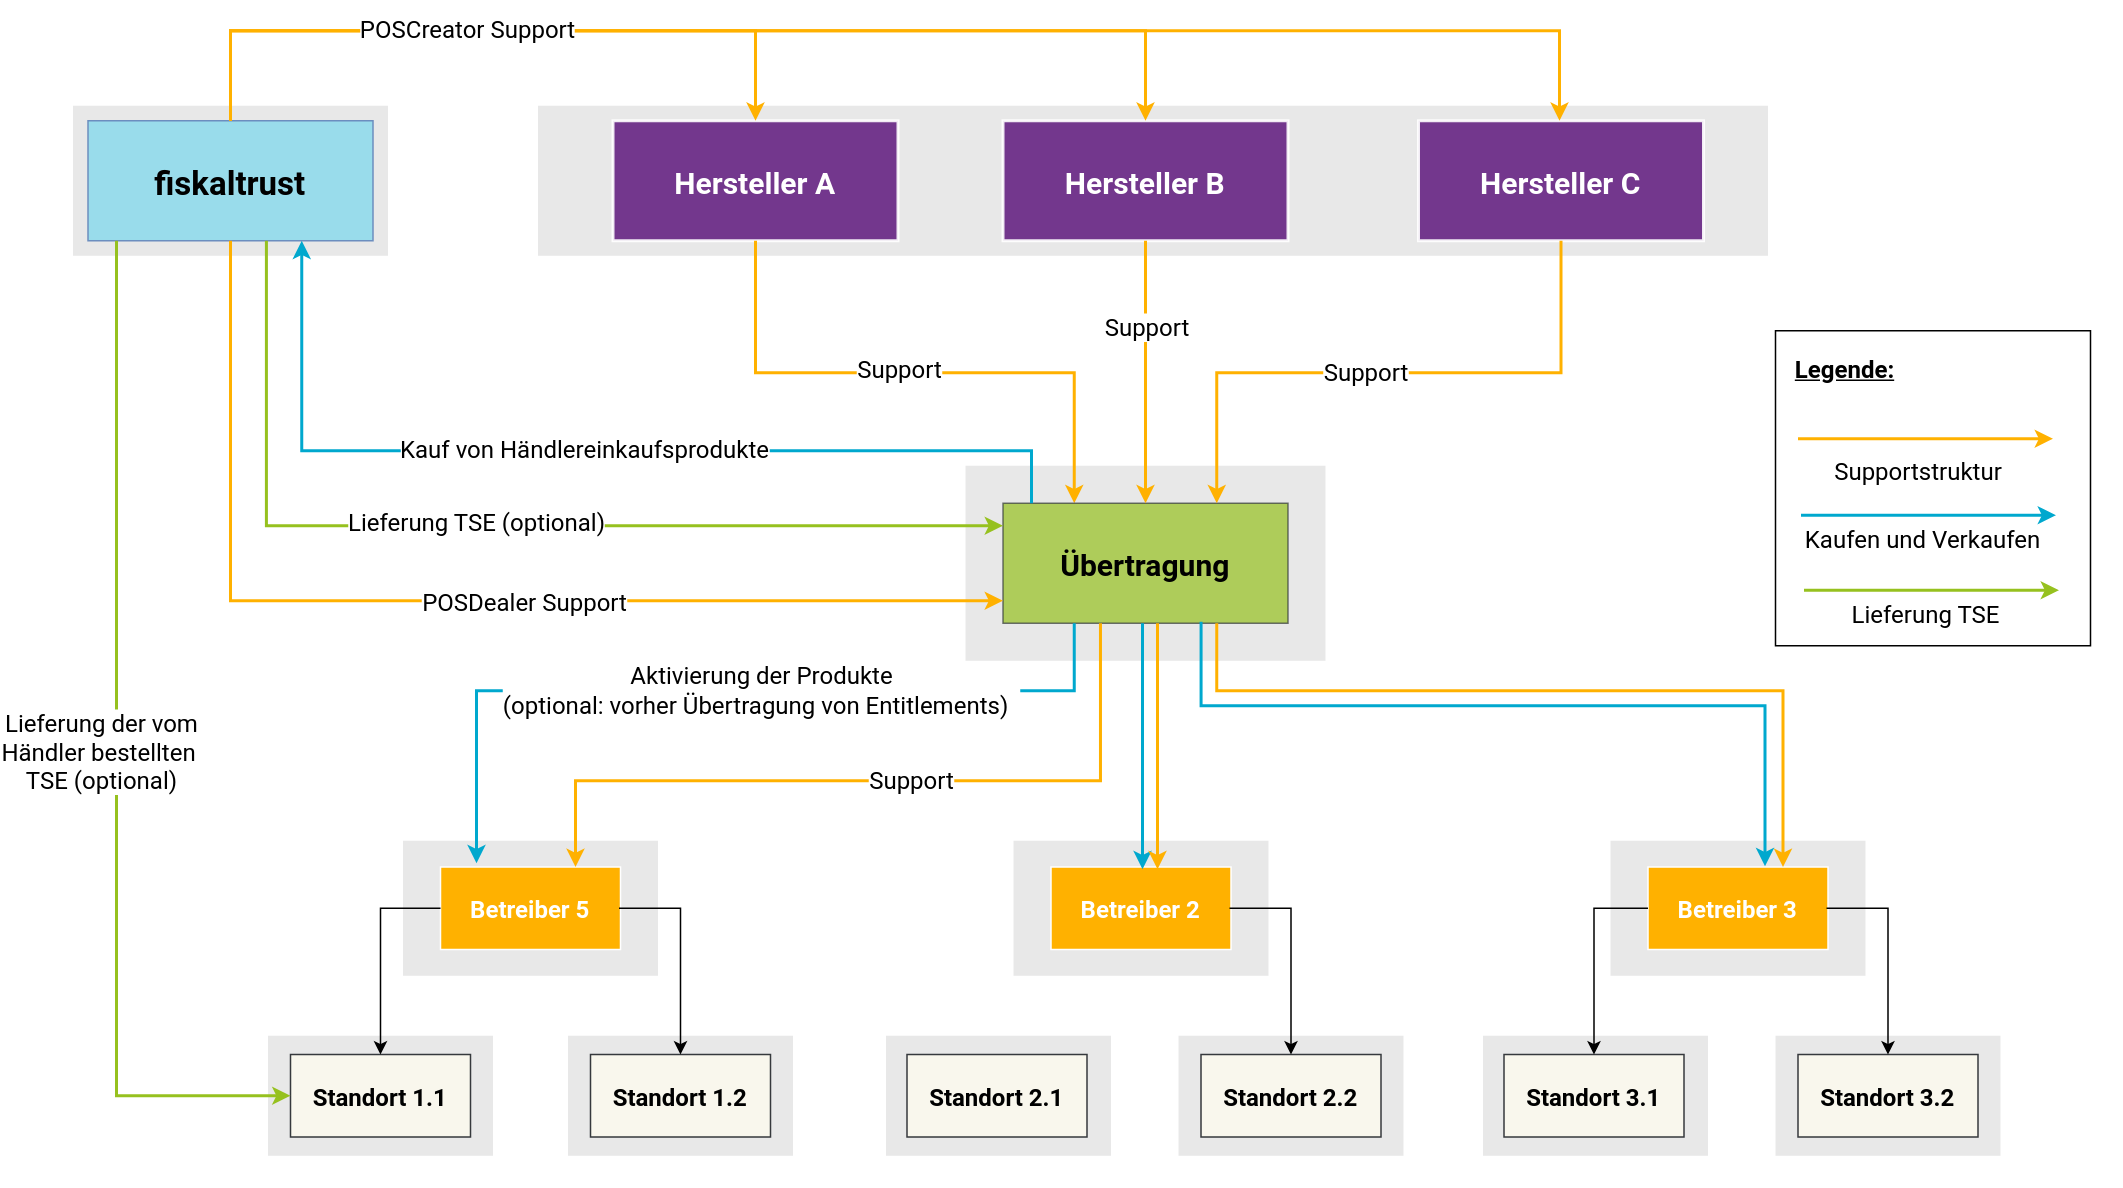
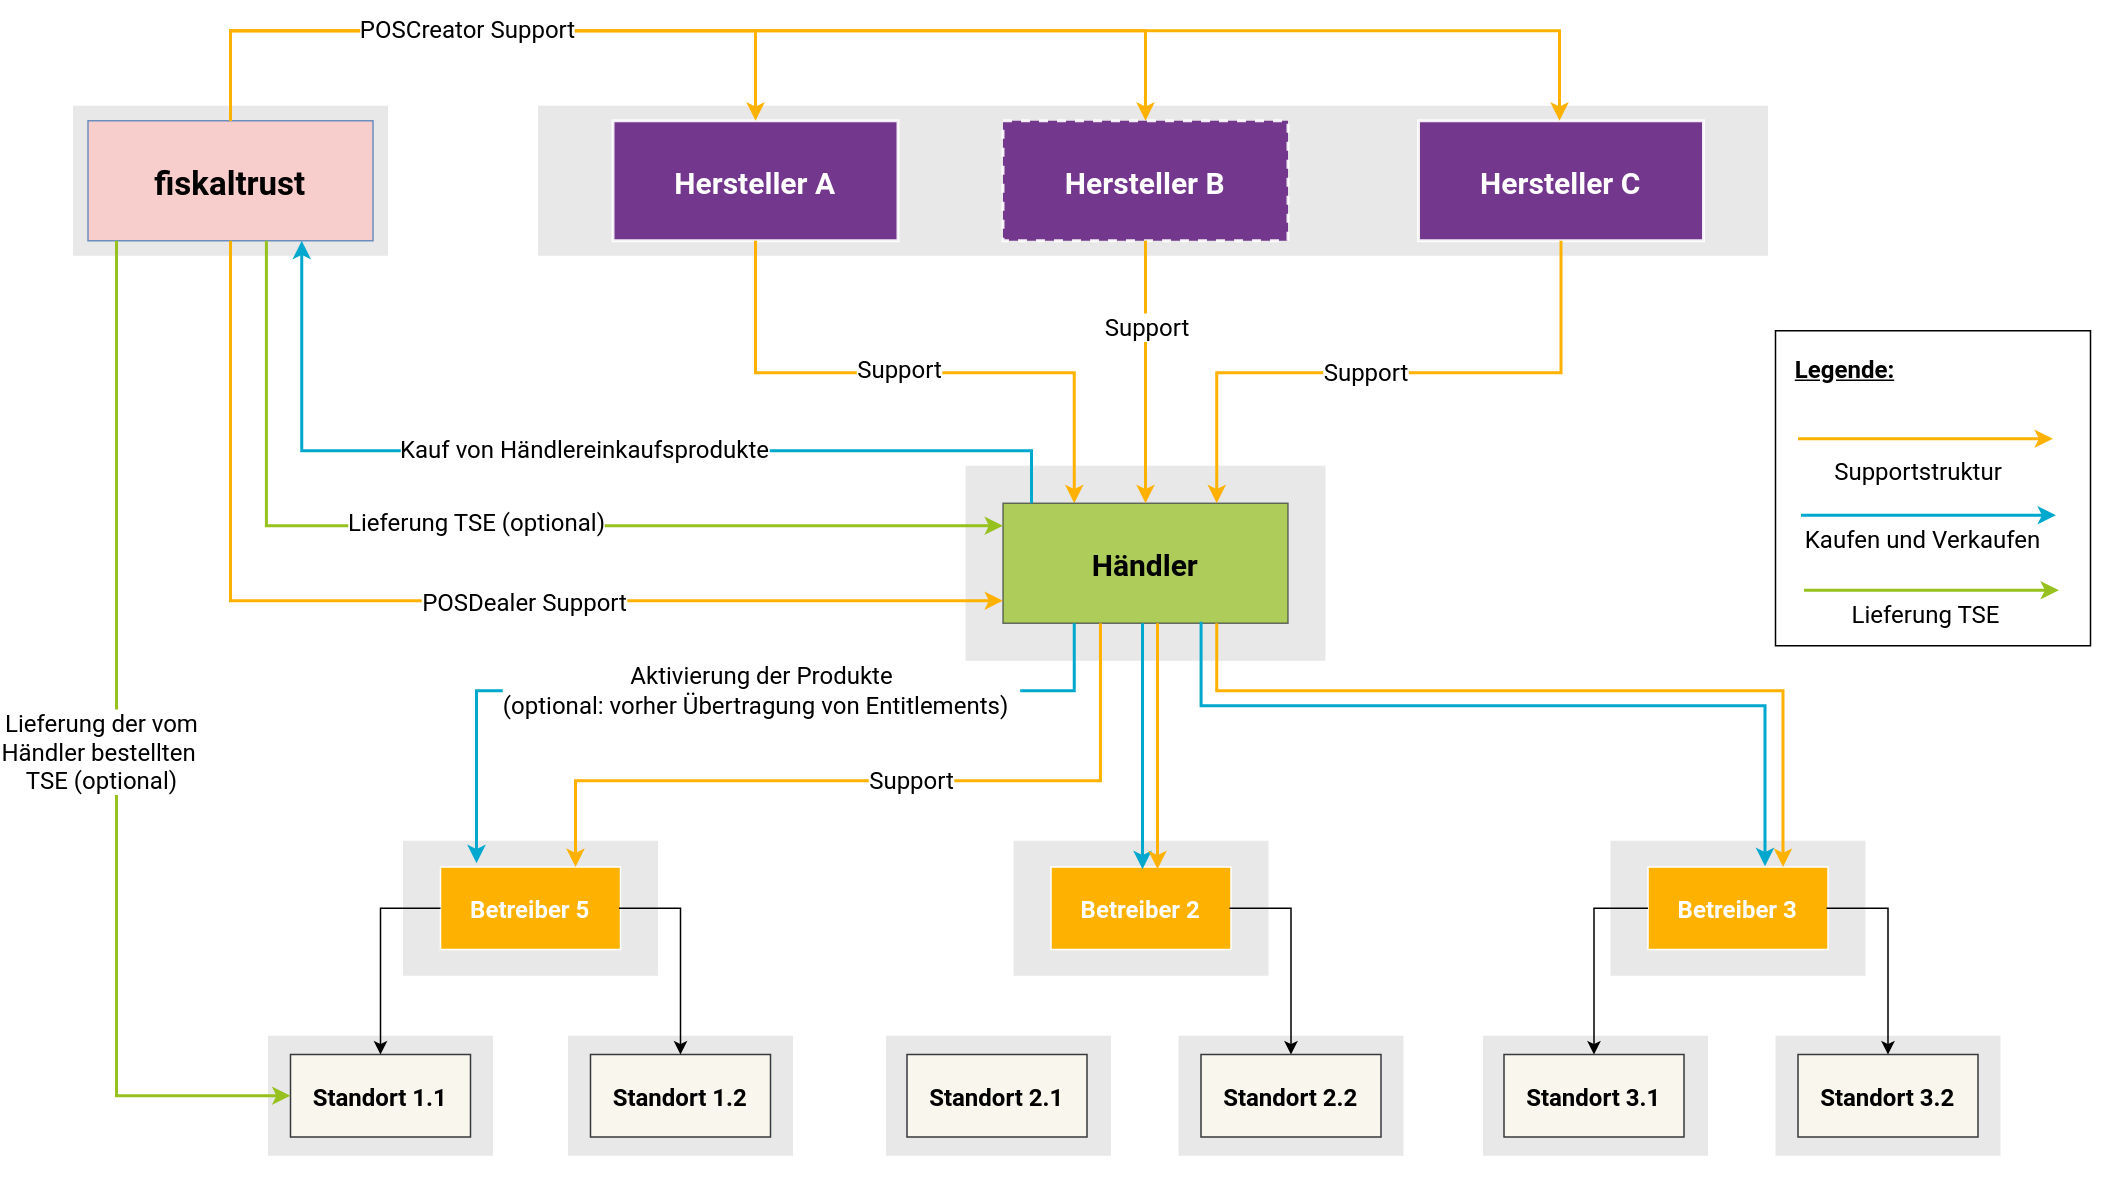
(230, 181) -> (230, 181)
(1145, 181) -> (1145, 181)
(1145, 566) -> (1145, 566)
